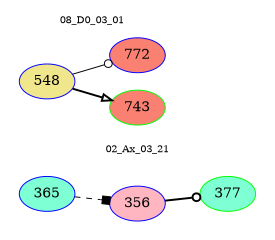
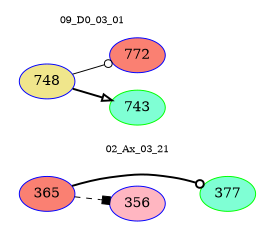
(92, 21) -> (92, 21)
(47, 81) -> (47, 81)
(137, 108) -> (137, 108)
(47, 194) -> (47, 194)
(179, 199) -> (134, 175)
